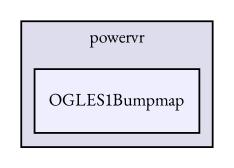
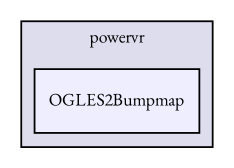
(117, 101) -> (117, 101)
